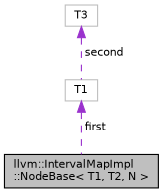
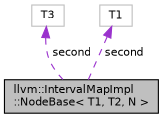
(81, 59) -> (50, 61)
(94, 128) -> (123, 53)
